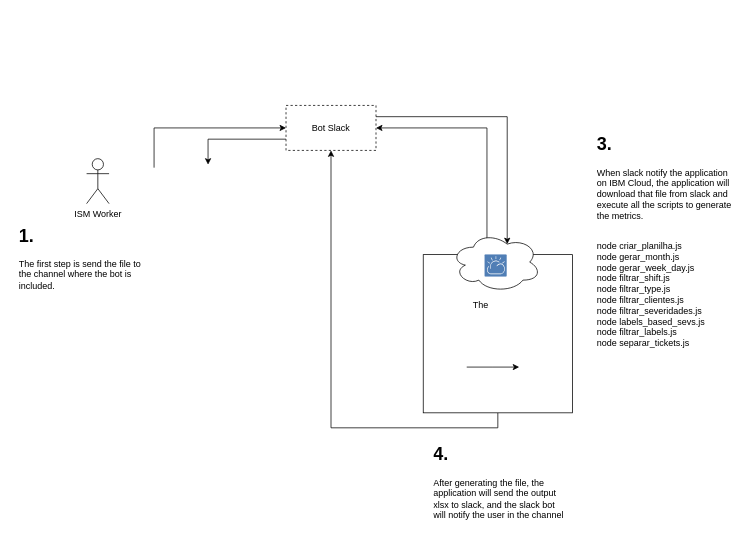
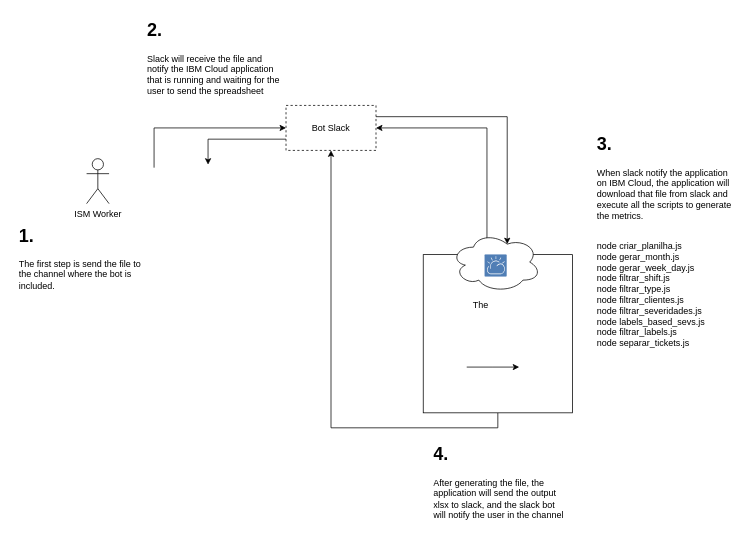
none -> (215, 60)
